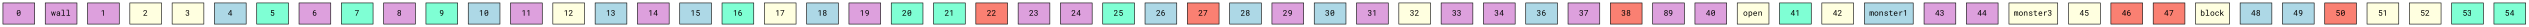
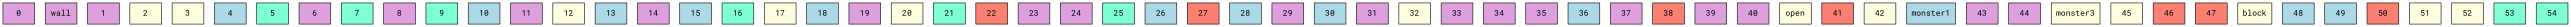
(907, 14) -> (907, 14)
none -> (1542, 14)
(1668, 14) -> (1711, 14)
(1795, 14) -> (1838, 14)
